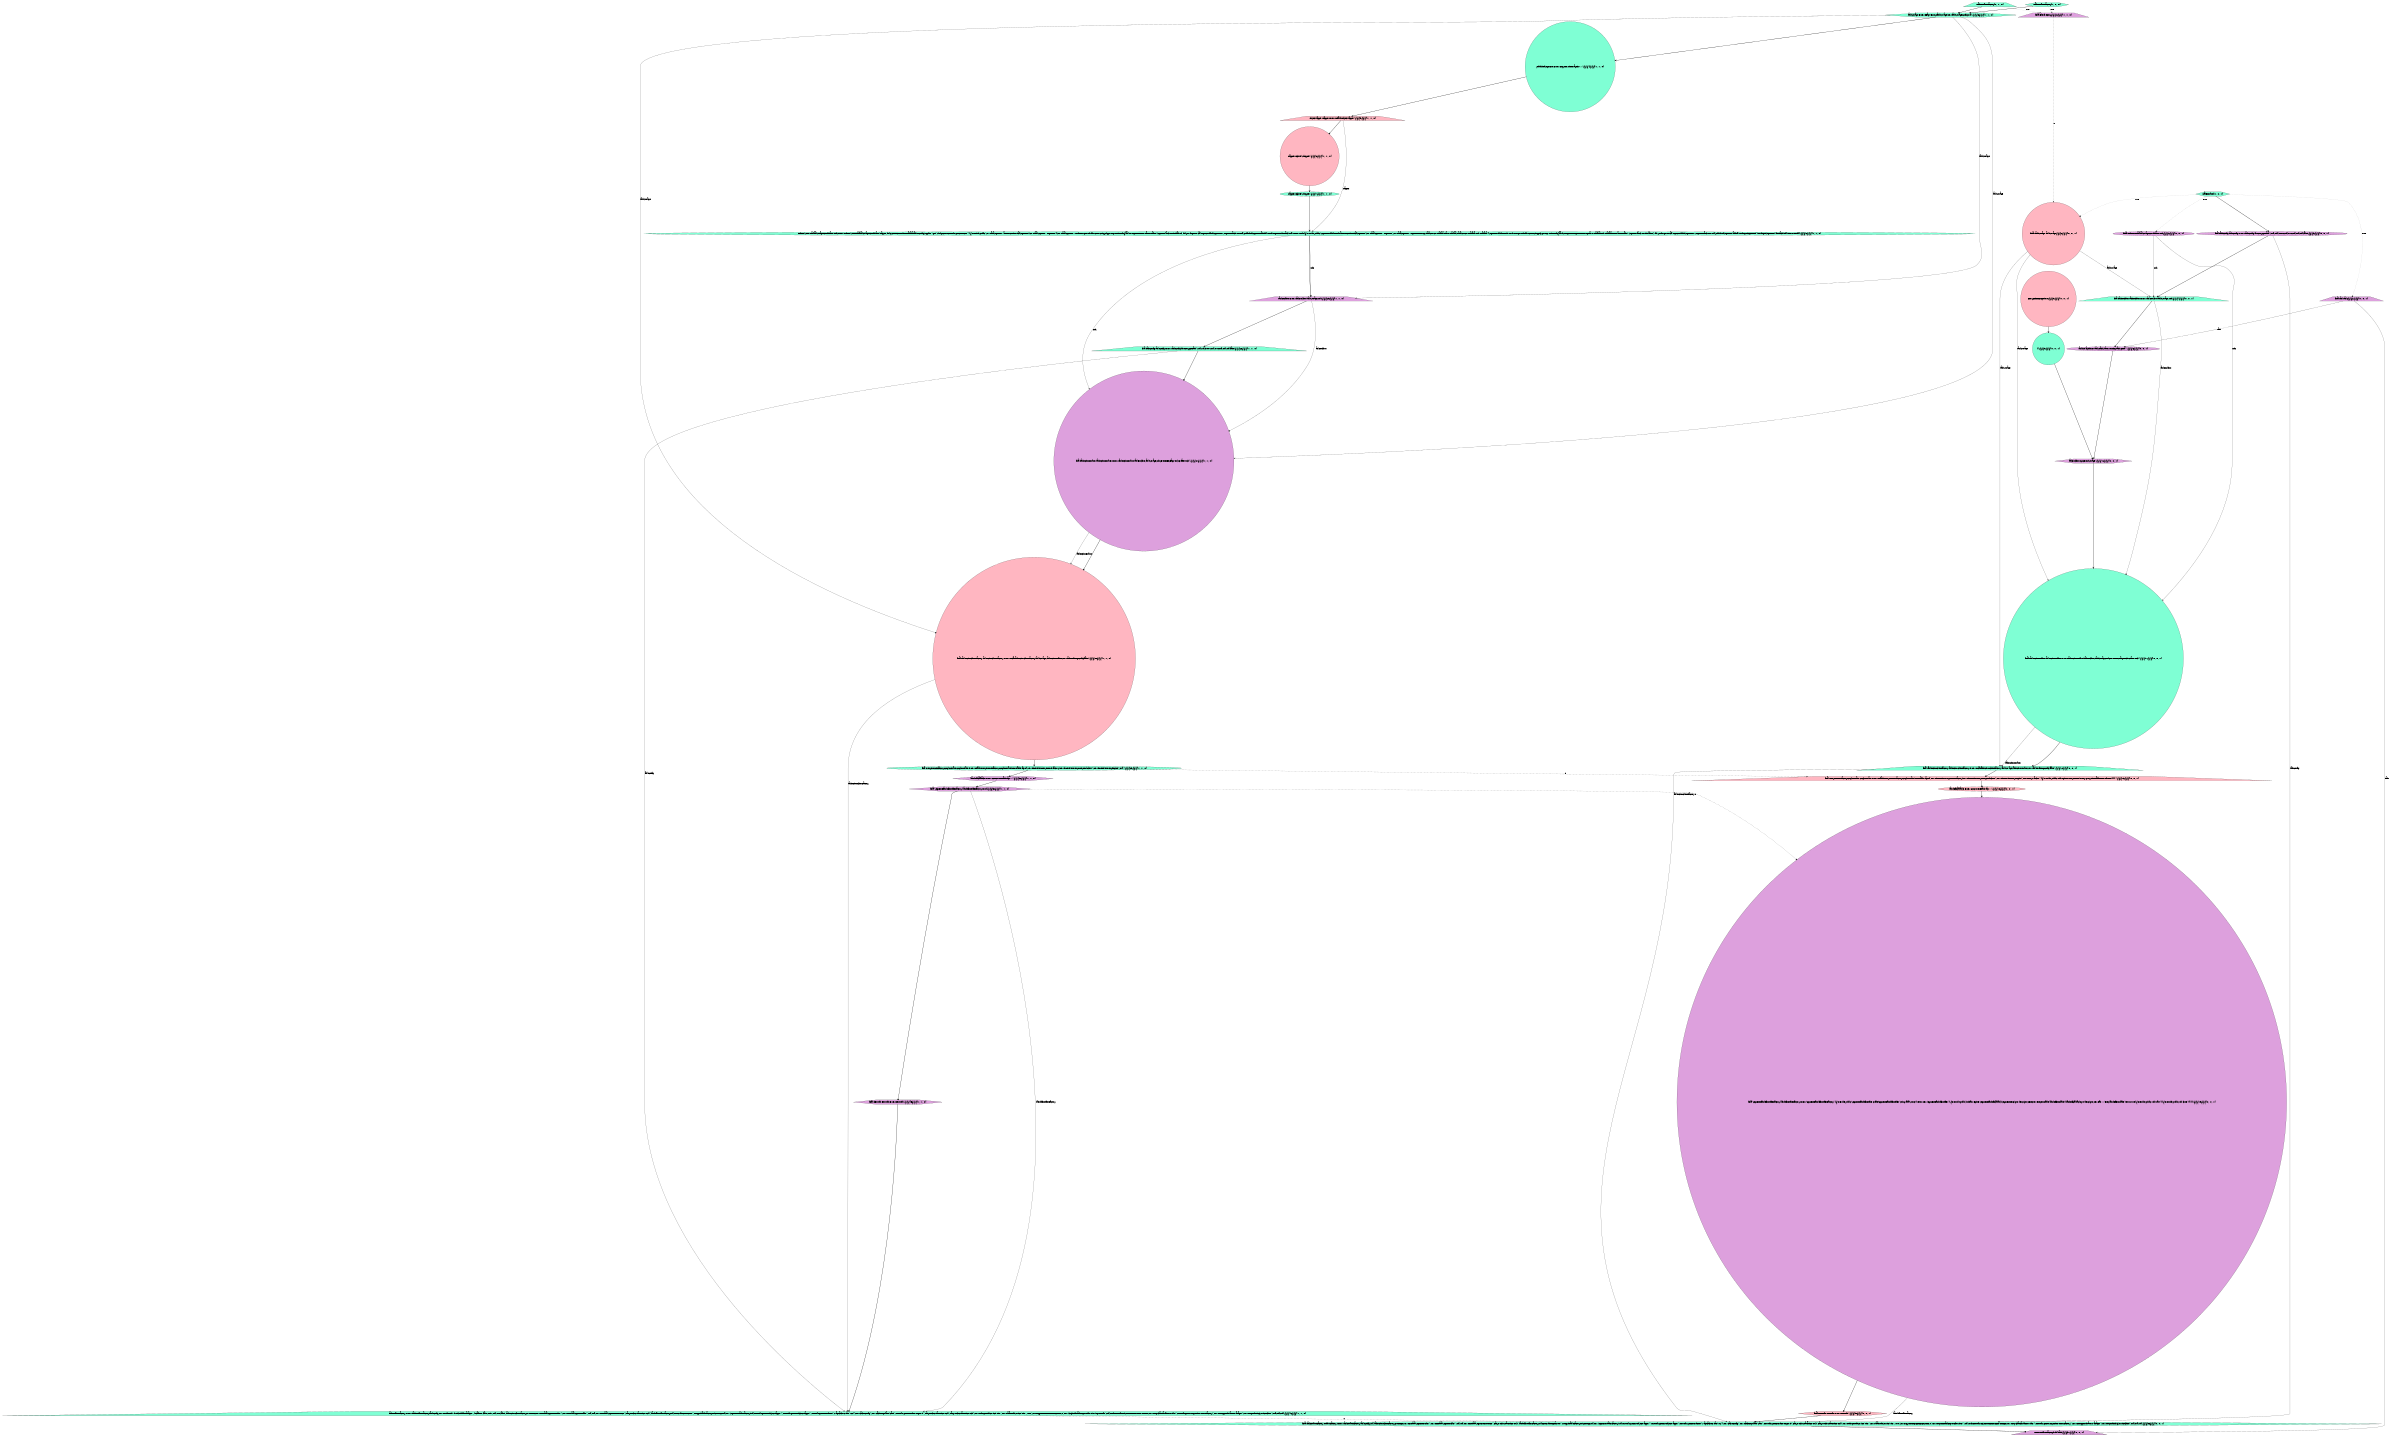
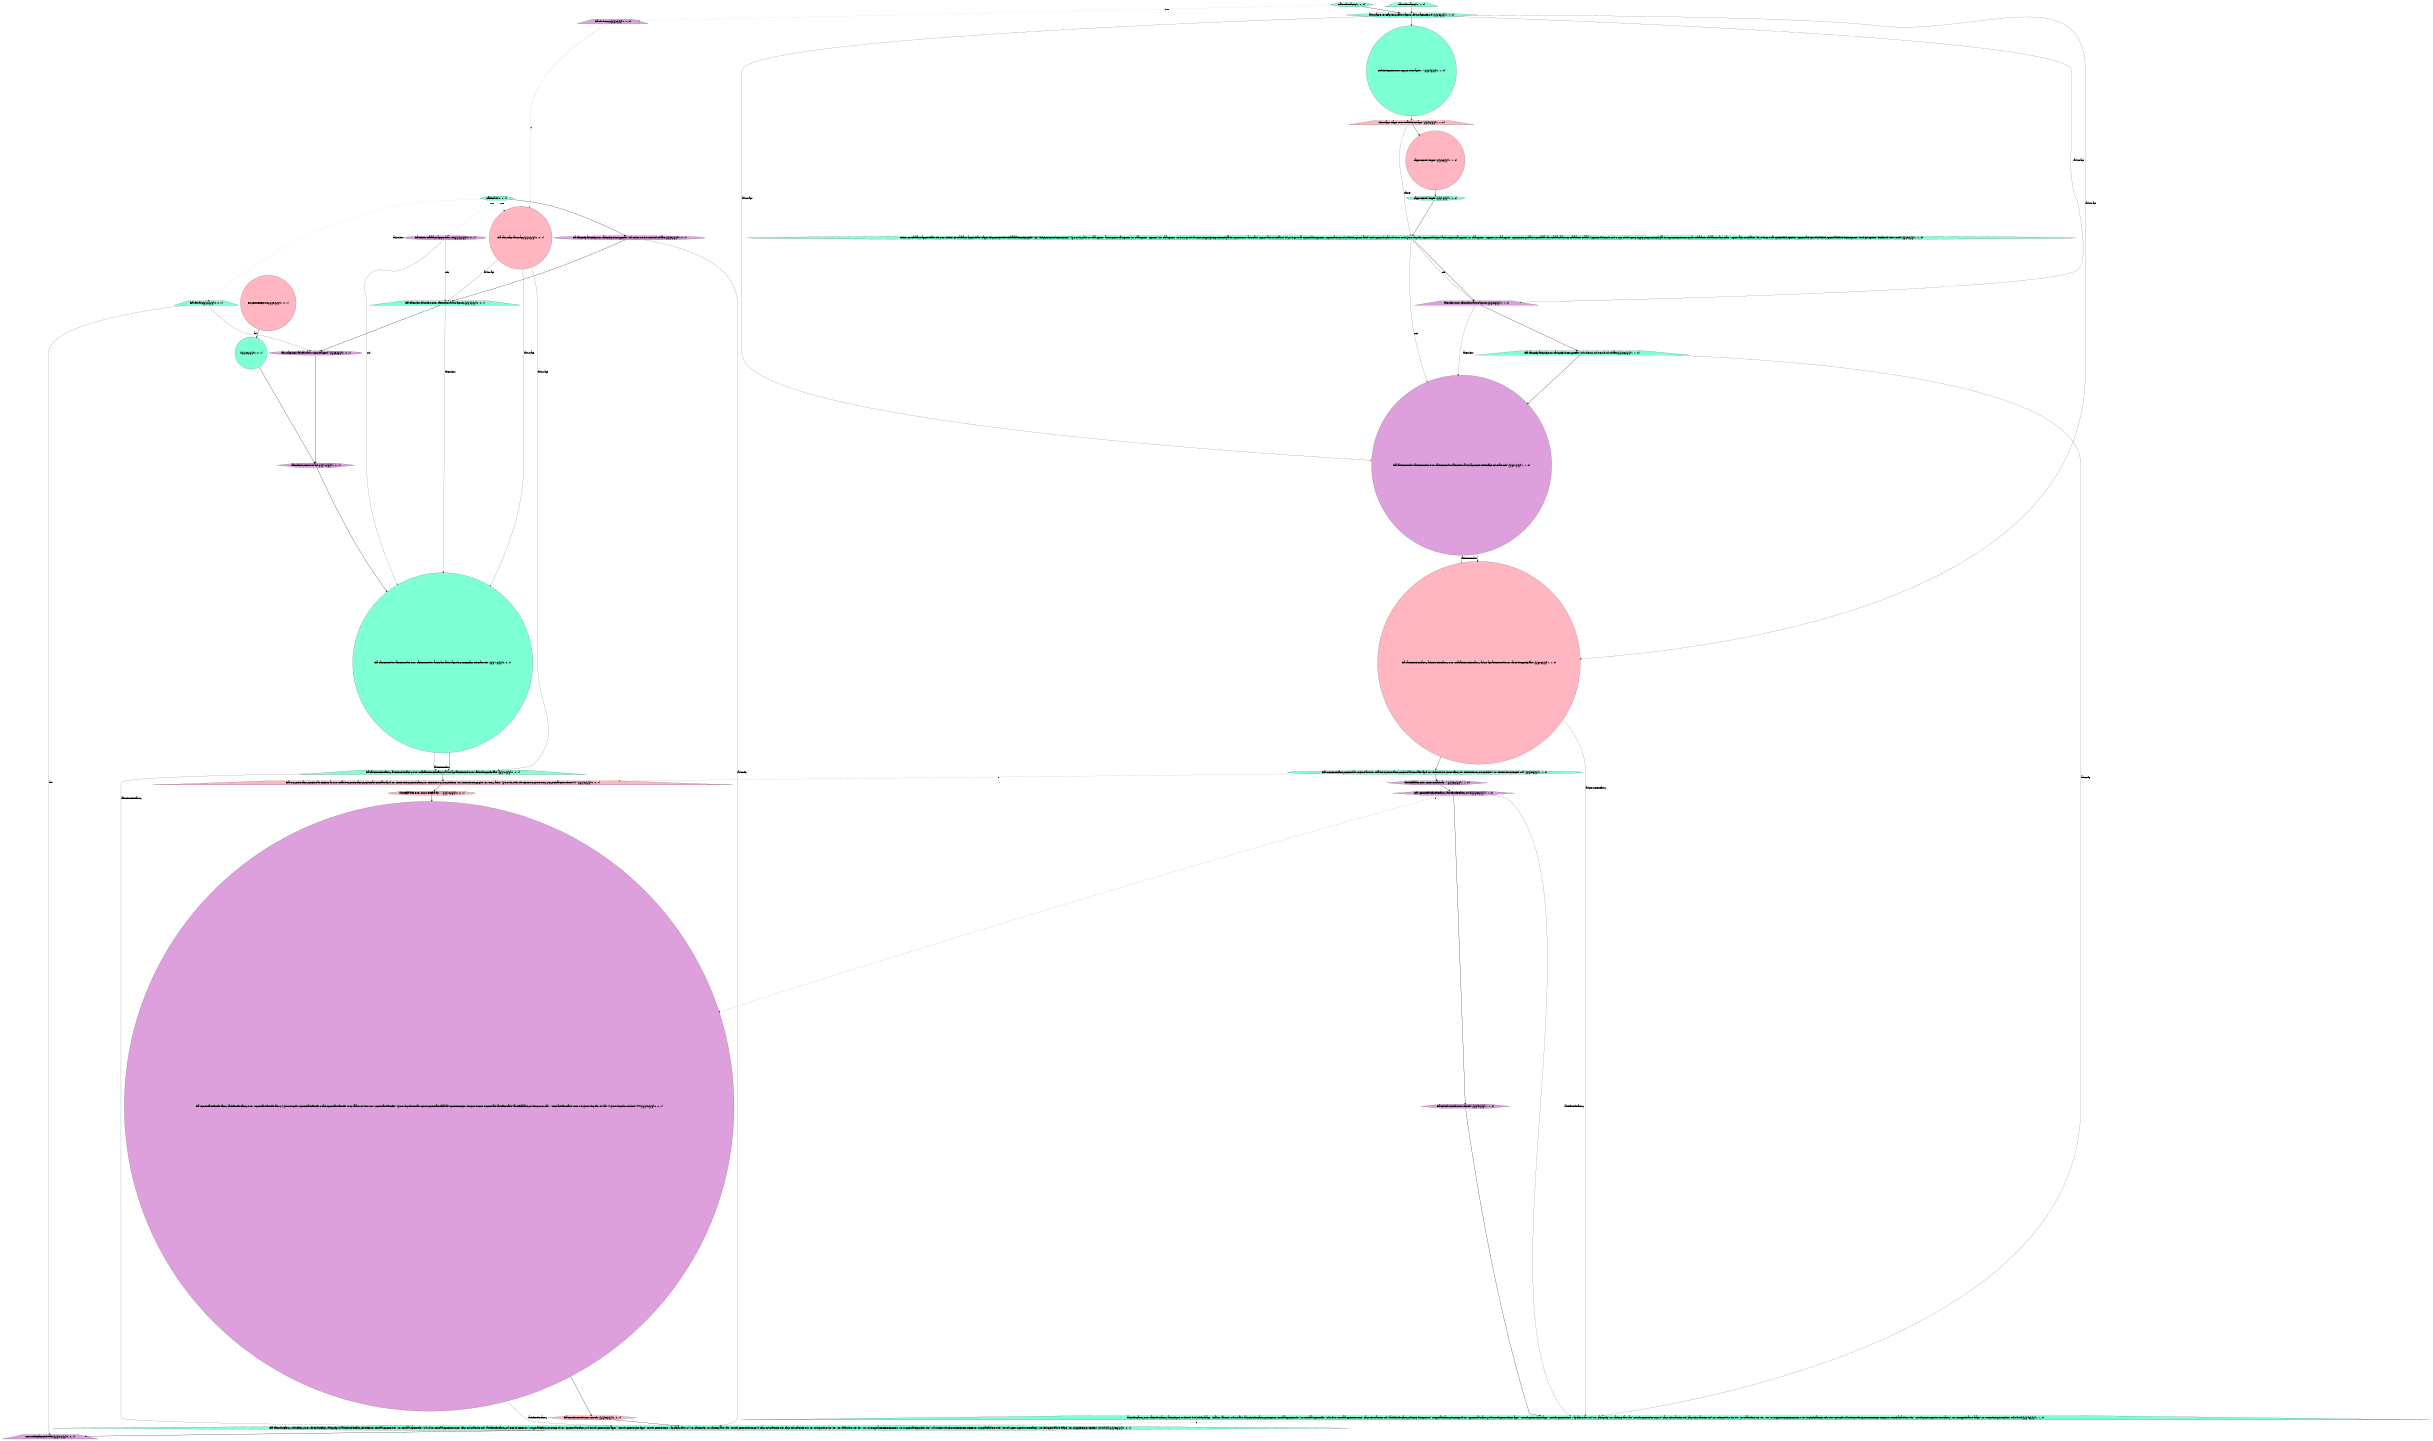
(2021, 10) -> none
(2364, 234) -> (398, 238)
(2352, 299) -> (206, 303)
